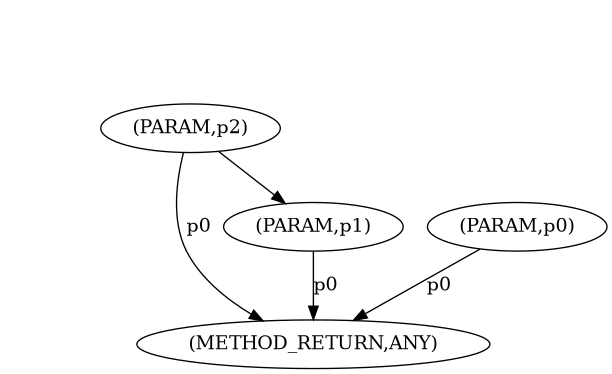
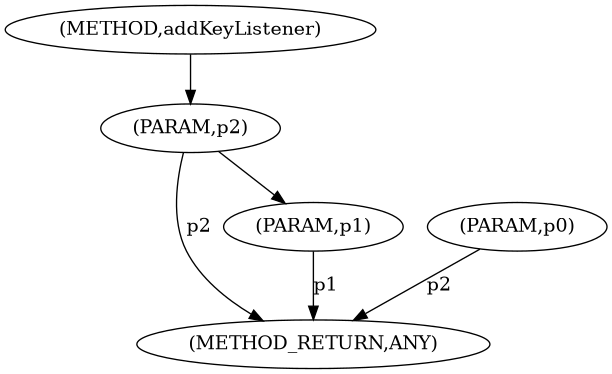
none -> (191, 30)
(199, 227) -> (199, 227)
(326, 286) -> (326, 286)
(440, 286) -> (440, 286)
